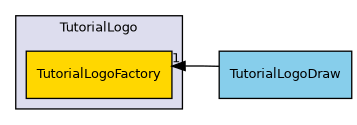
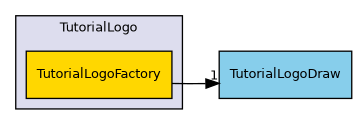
(202, 66) -> (190, 84)
